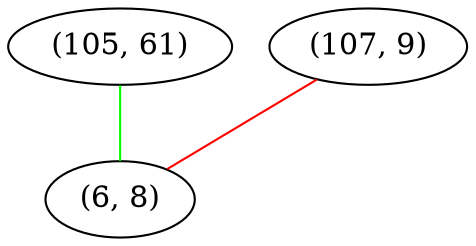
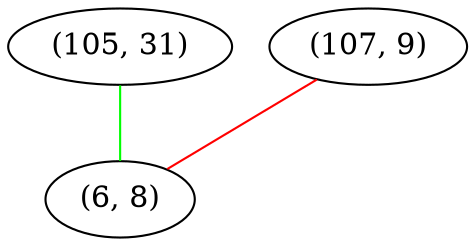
(120, 47) -> (120, 47)
